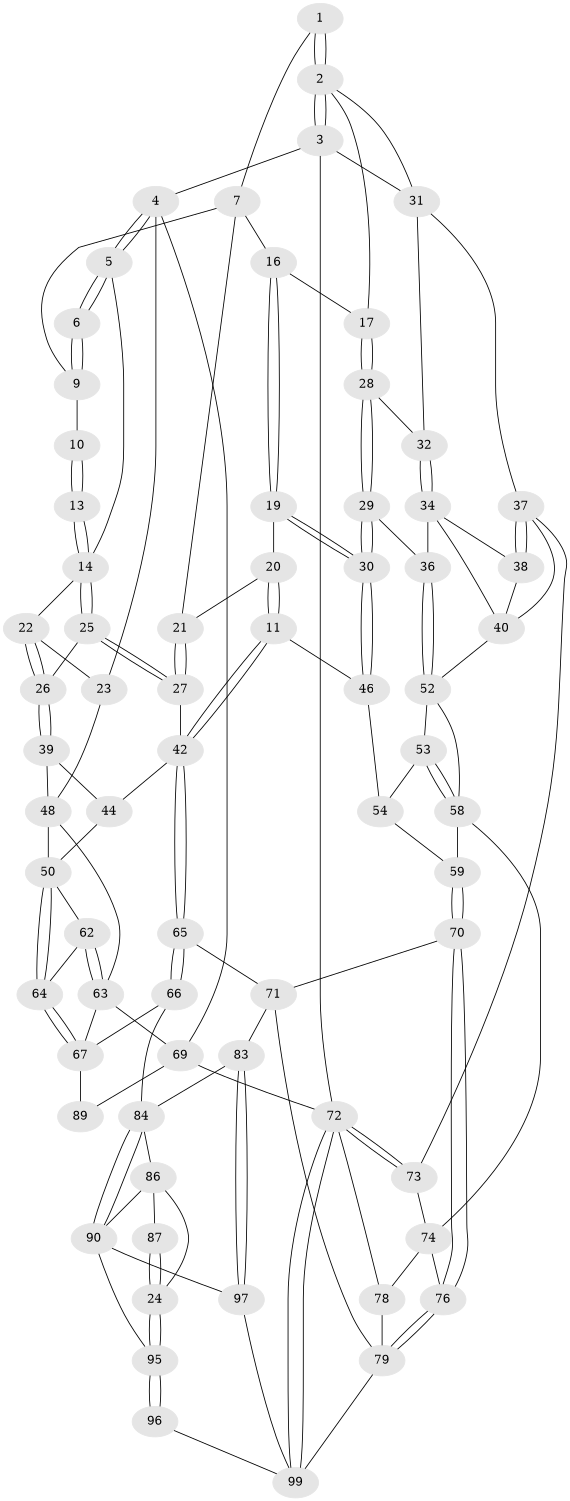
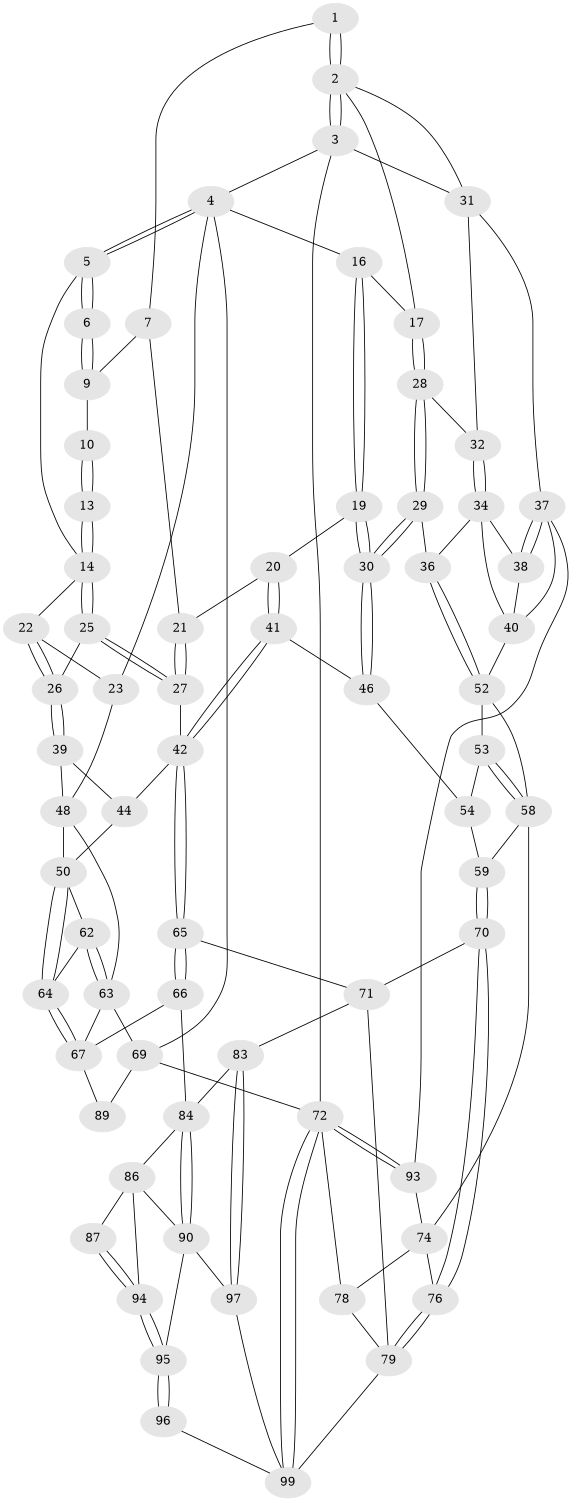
(255, 232) -> (285, 232)
(274, 629) -> (274, 629)
(414, 1178) -> (413, 1178)
(155, 1300) -> (140, 1300)
